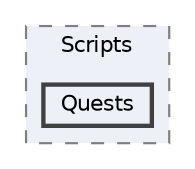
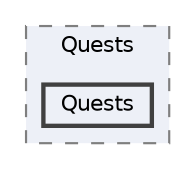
(98, 47) -> (98, 47)
